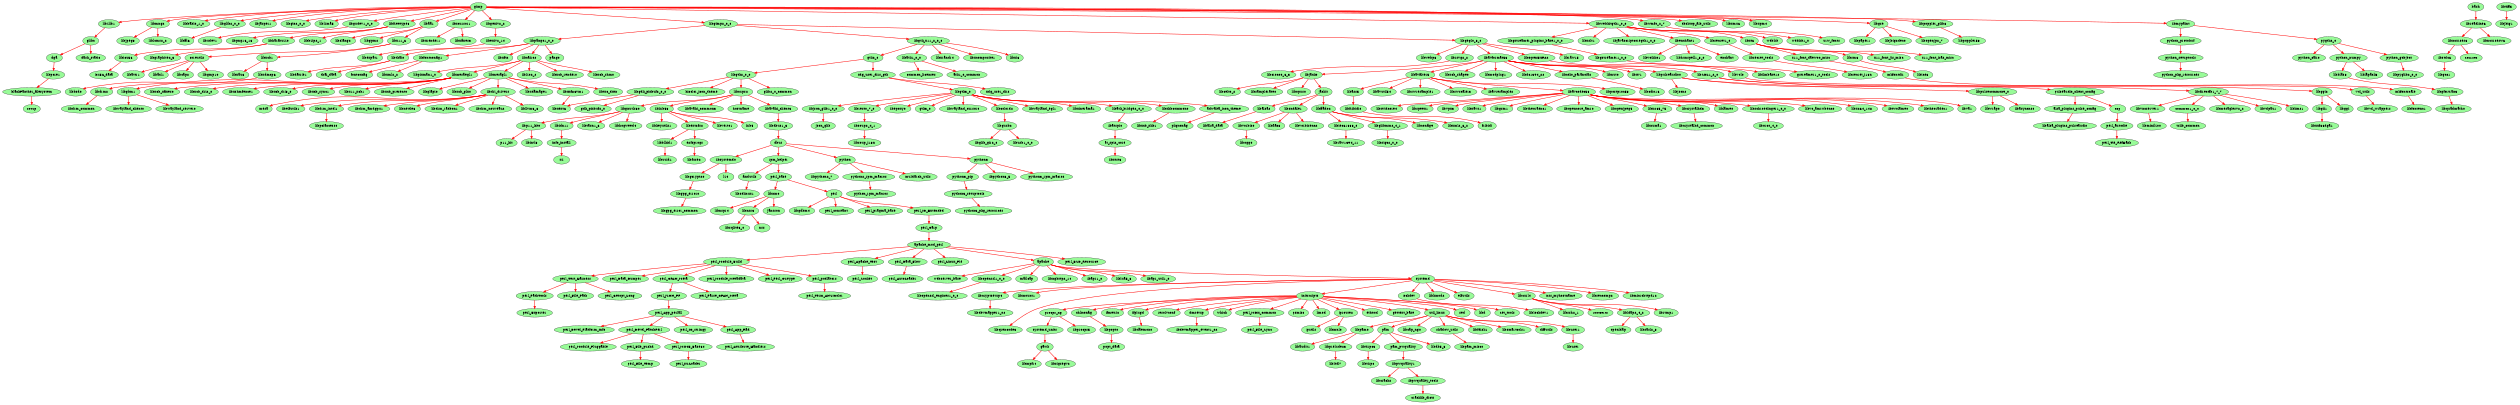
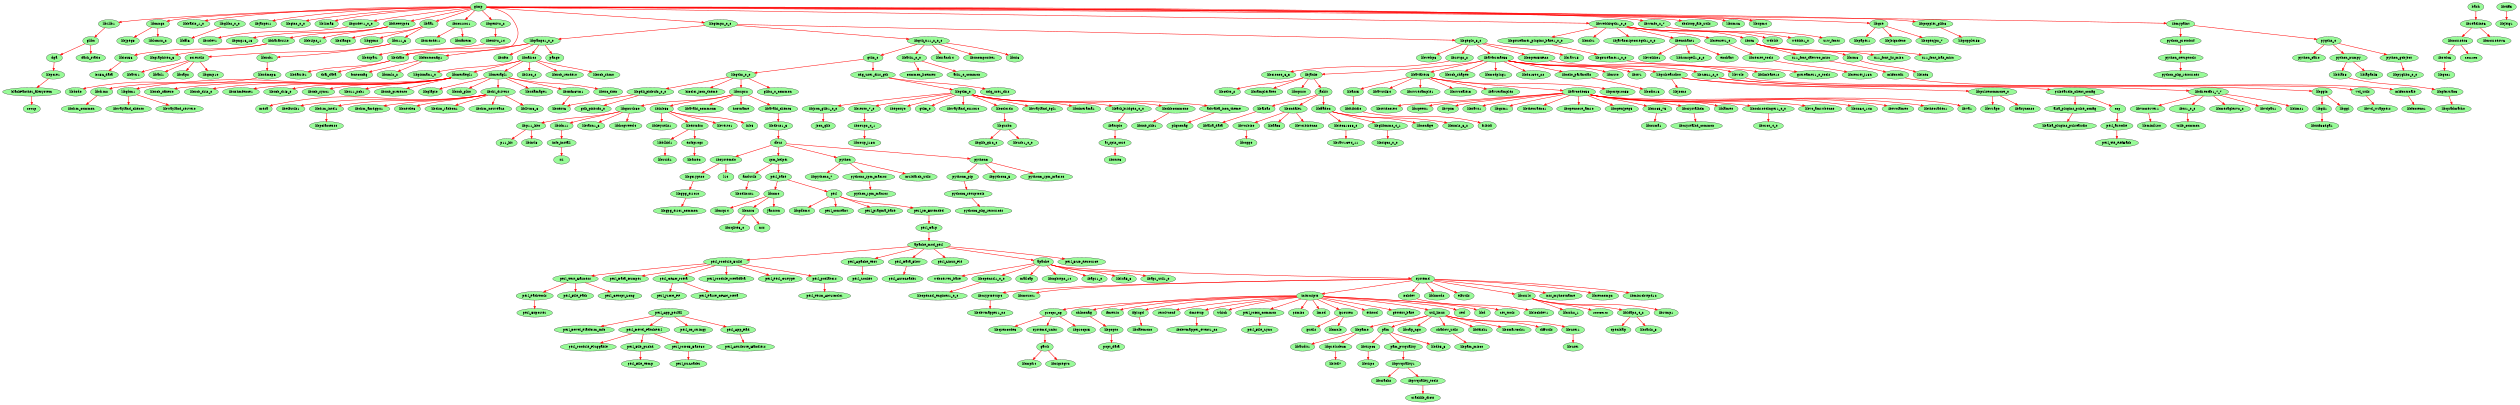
(311, 13) -> (465, 52)
(238, 75) -> none
(2187, 109) -> (2187, 109)
(1208, 286) -> (1031, 321)
(669, 303) -> none
